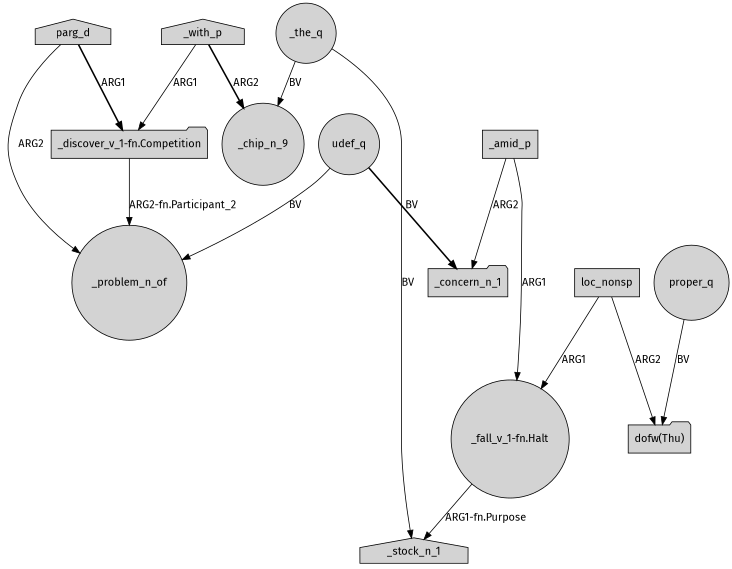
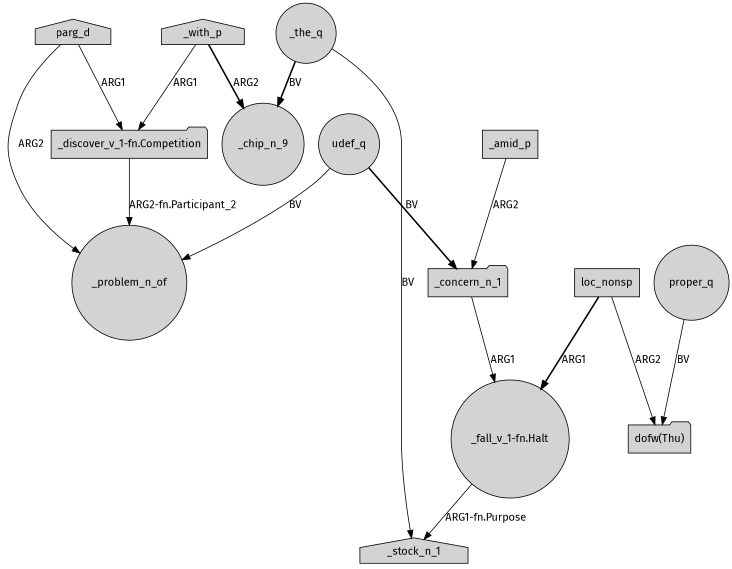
(288, 80) -> (288, 80)
(99, 84) -> (99, 84)
(521, 265) -> (482, 336)
(572, 339) -> (572, 339)
